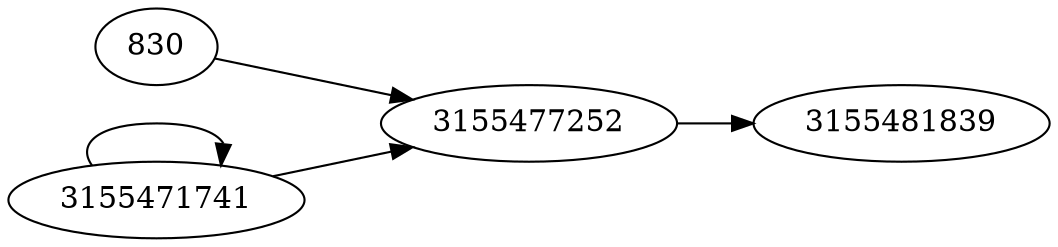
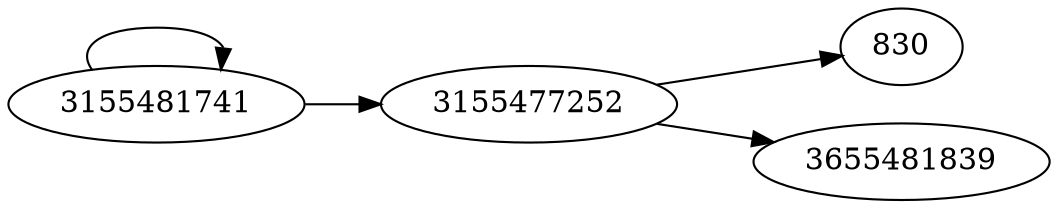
(303, 77) -> (739, 72)
(902, 123) -> (902, 162)
(156, 200) -> (156, 104)
